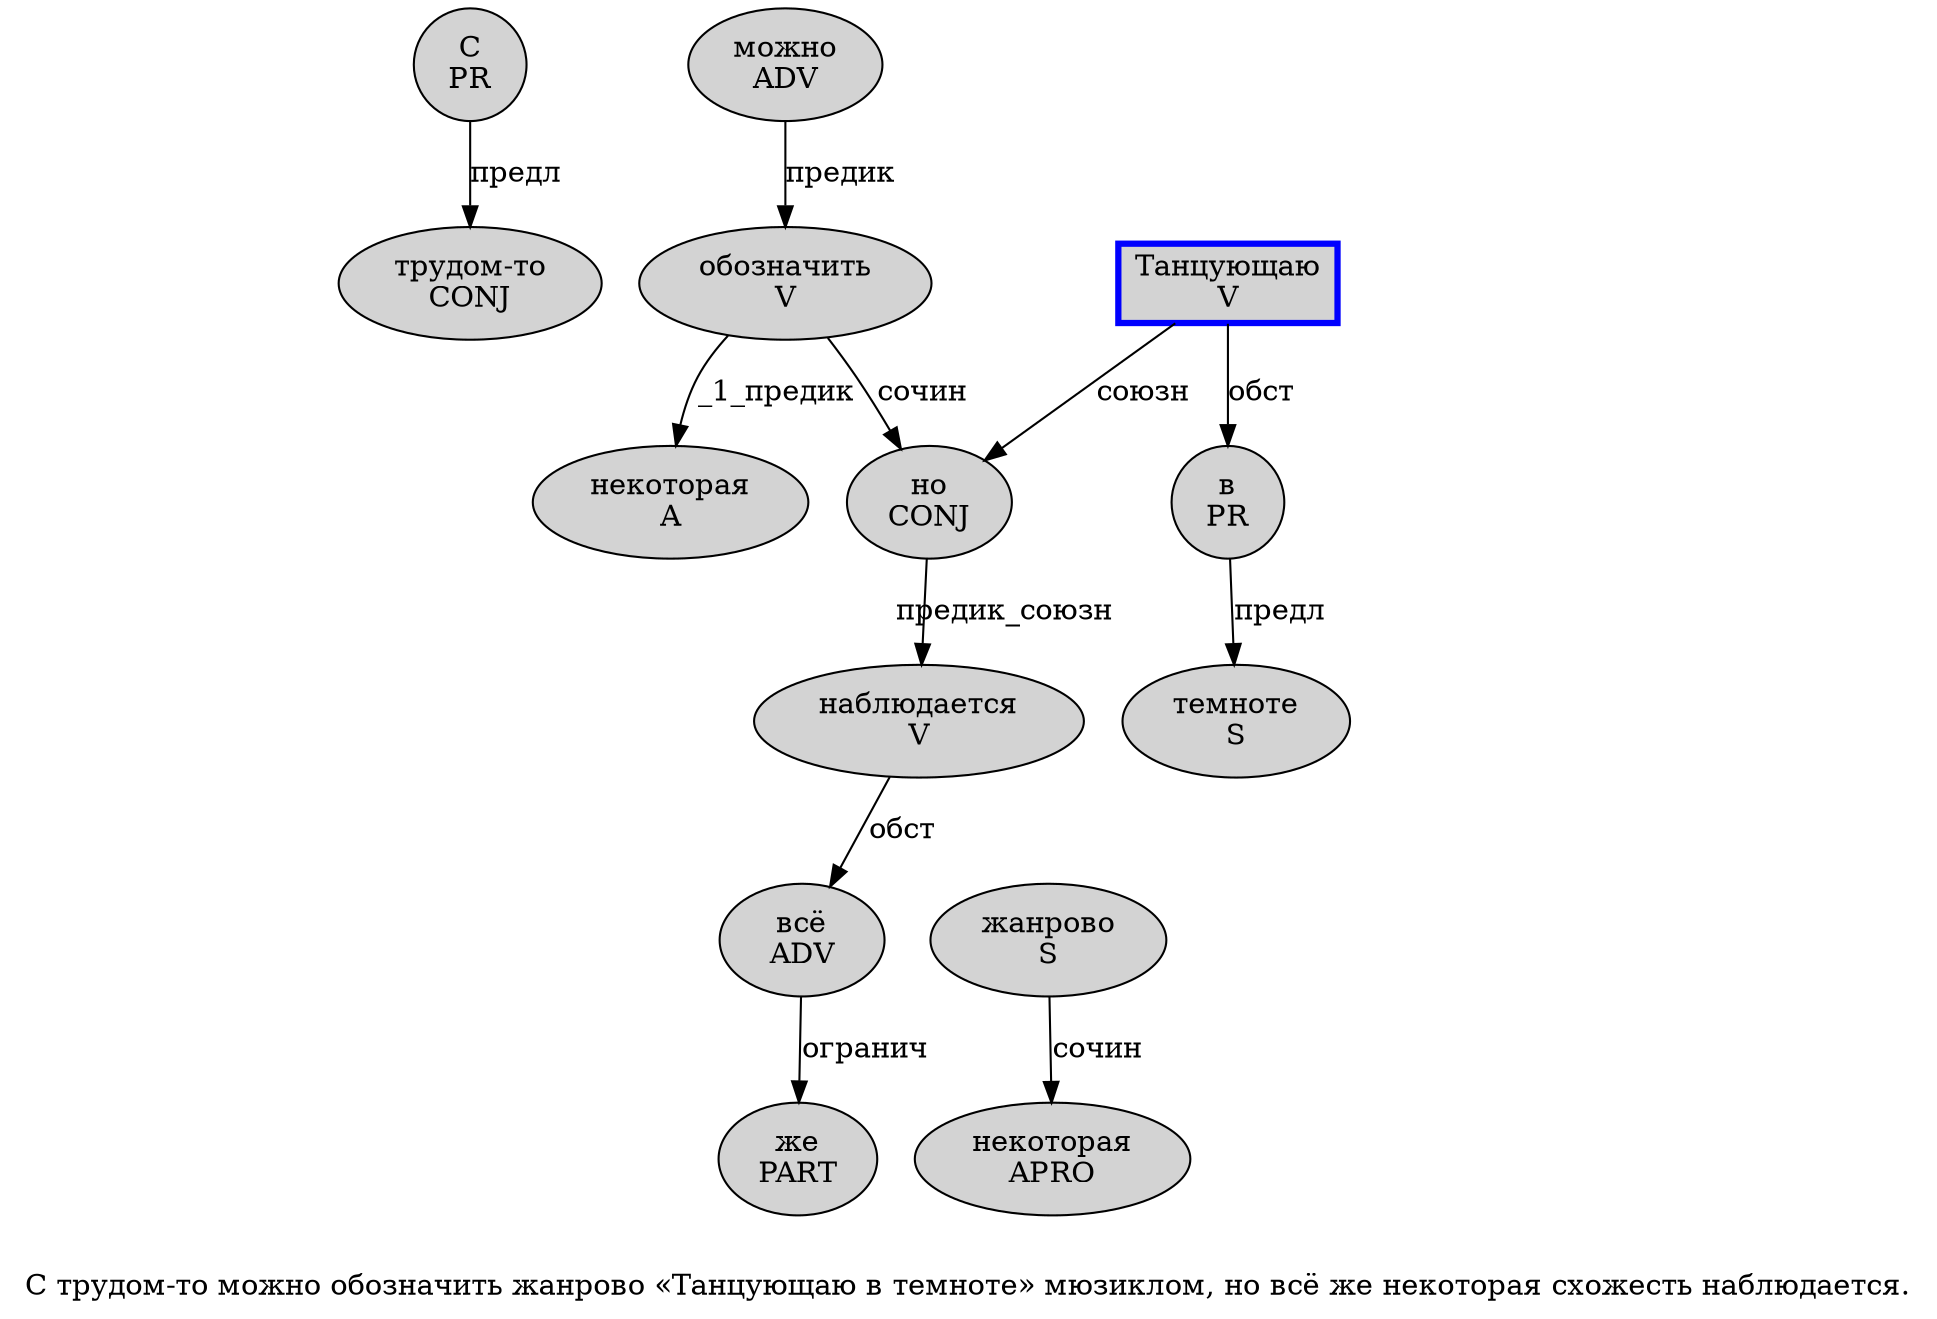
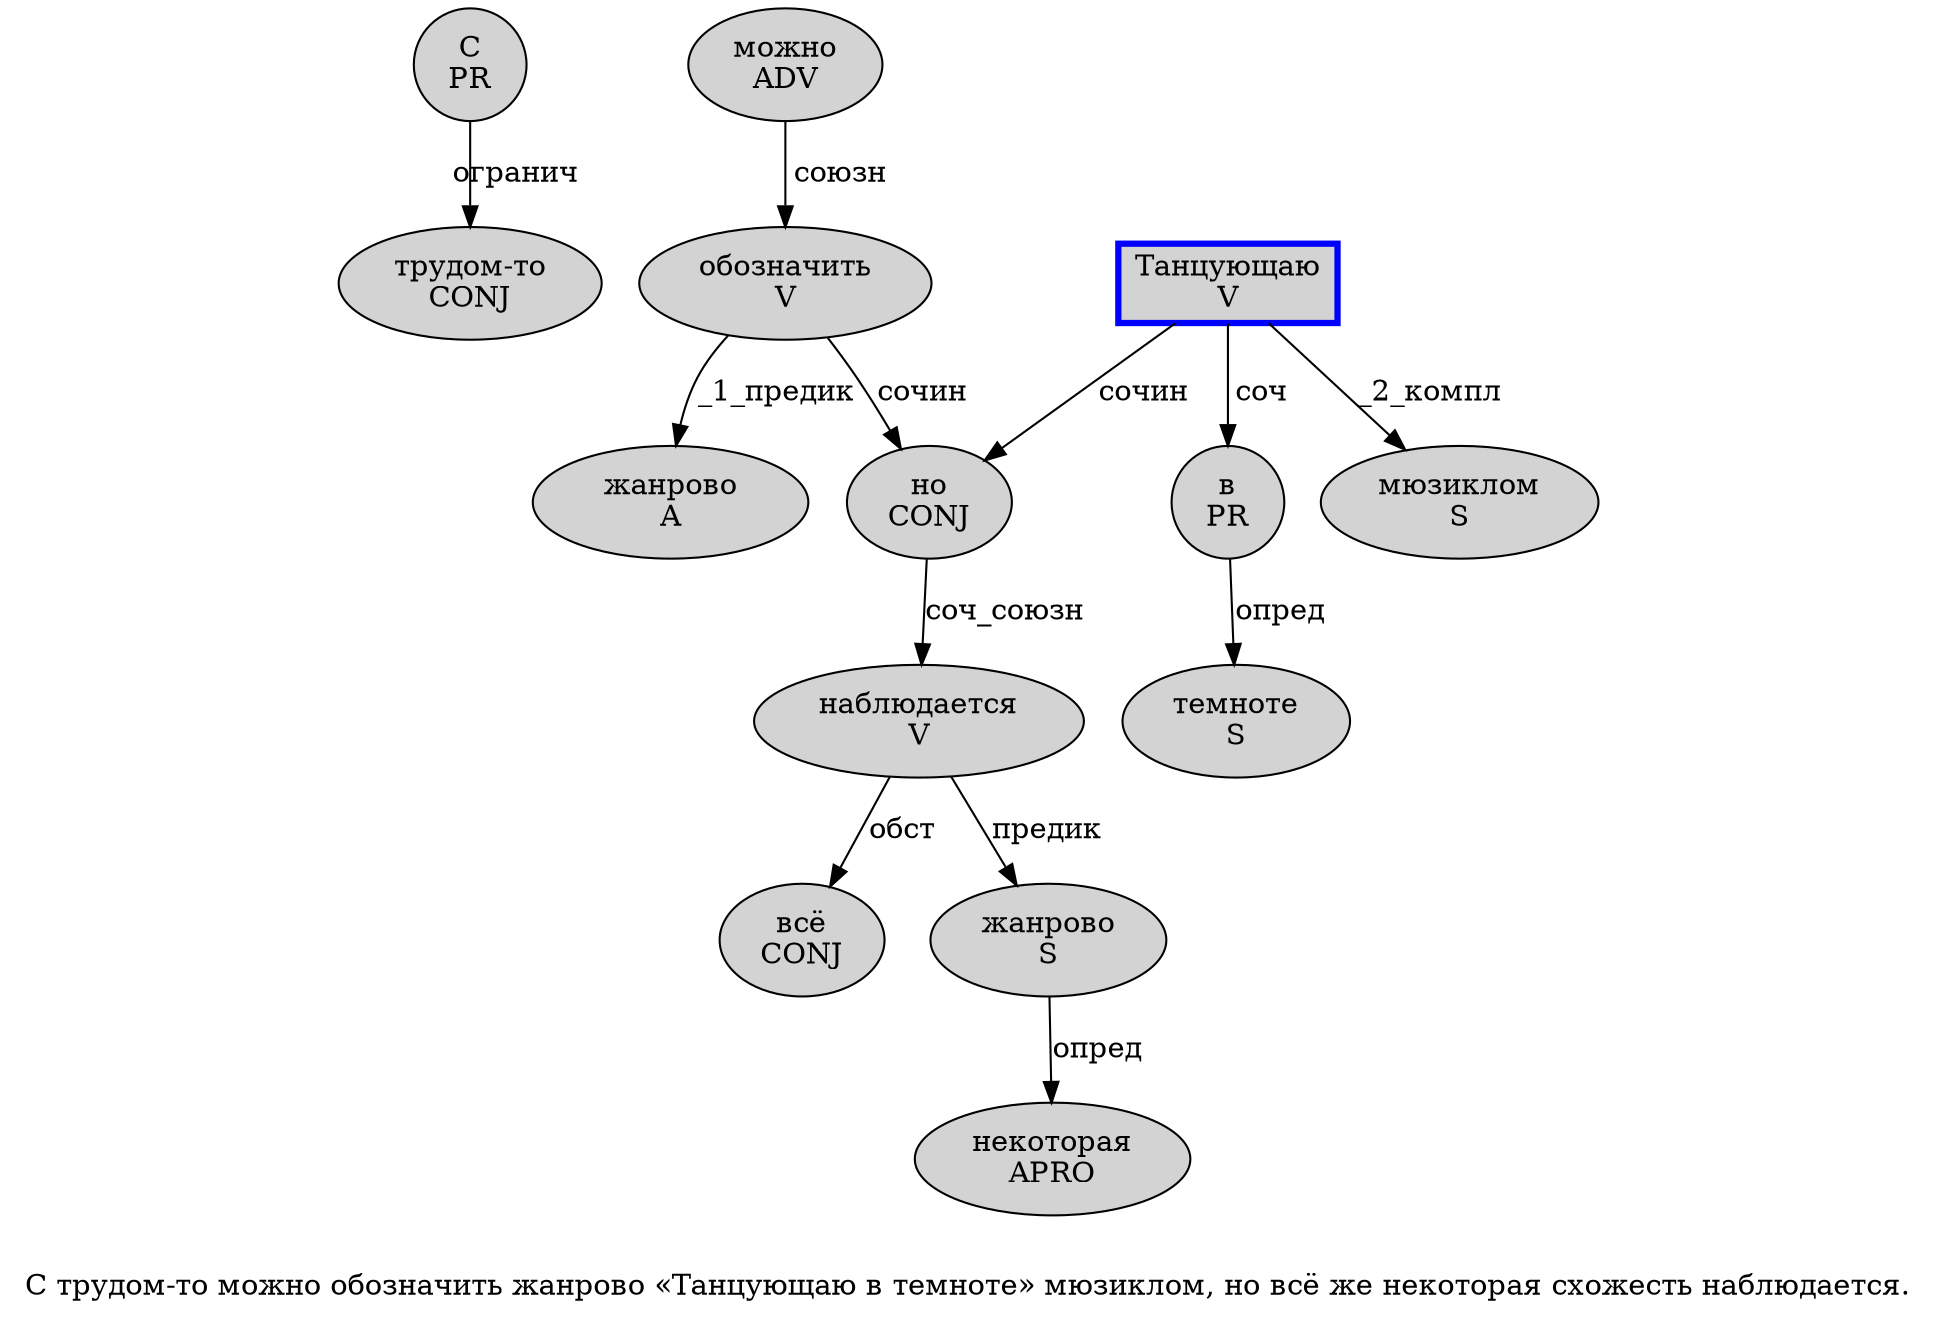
(516, 174) -> (516, 174)
(841, 174) -> (841, 174)
(1143, 393) -> (1143, 393)
(1261, 393) -> (1261, 393)
(671, 502) -> (671, 502)
none -> (1460, 502)
(1005, 612) -> (1005, 612)
(1280, 612) -> (1280, 612)
none -> (978, 822)
(802, 940) -> (802, 940)
(1097, 1050) -> (1097, 1050)
(798, 1159) -> none
